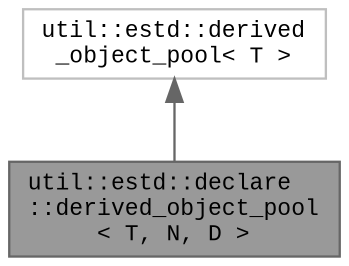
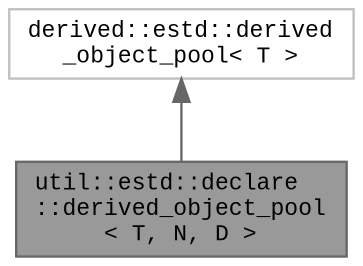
(174, 44) -> (181, 44)
